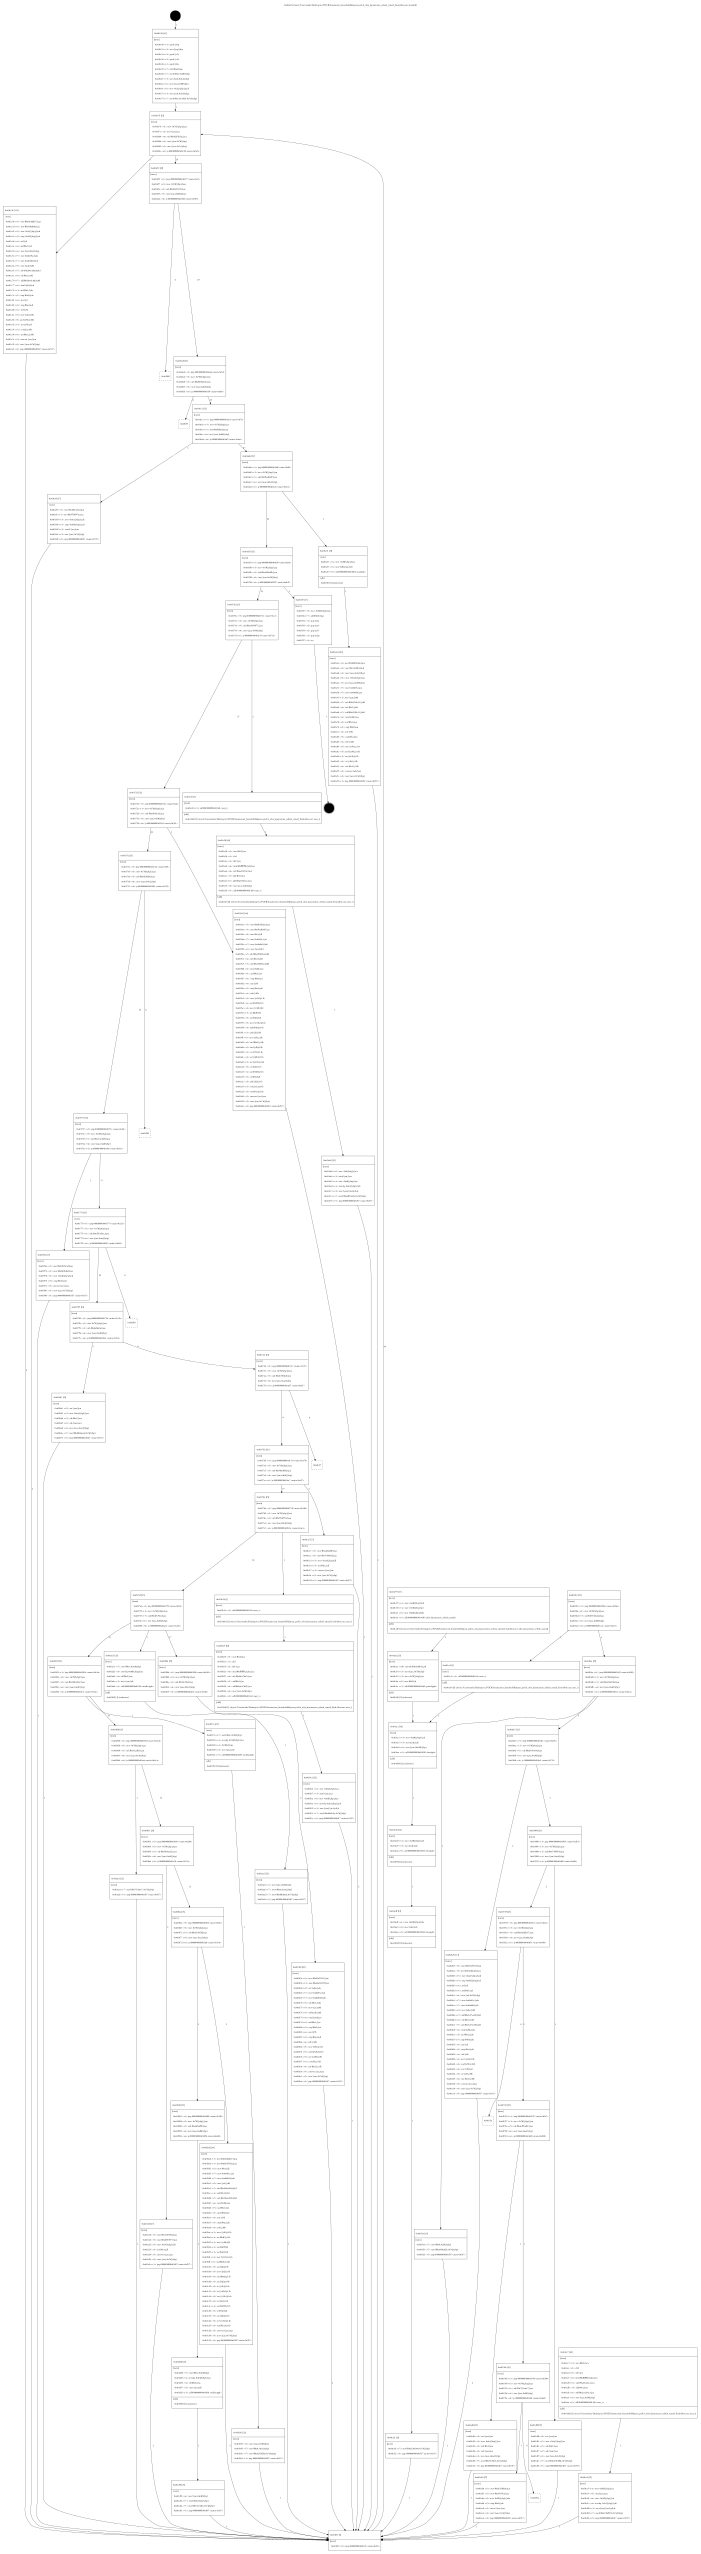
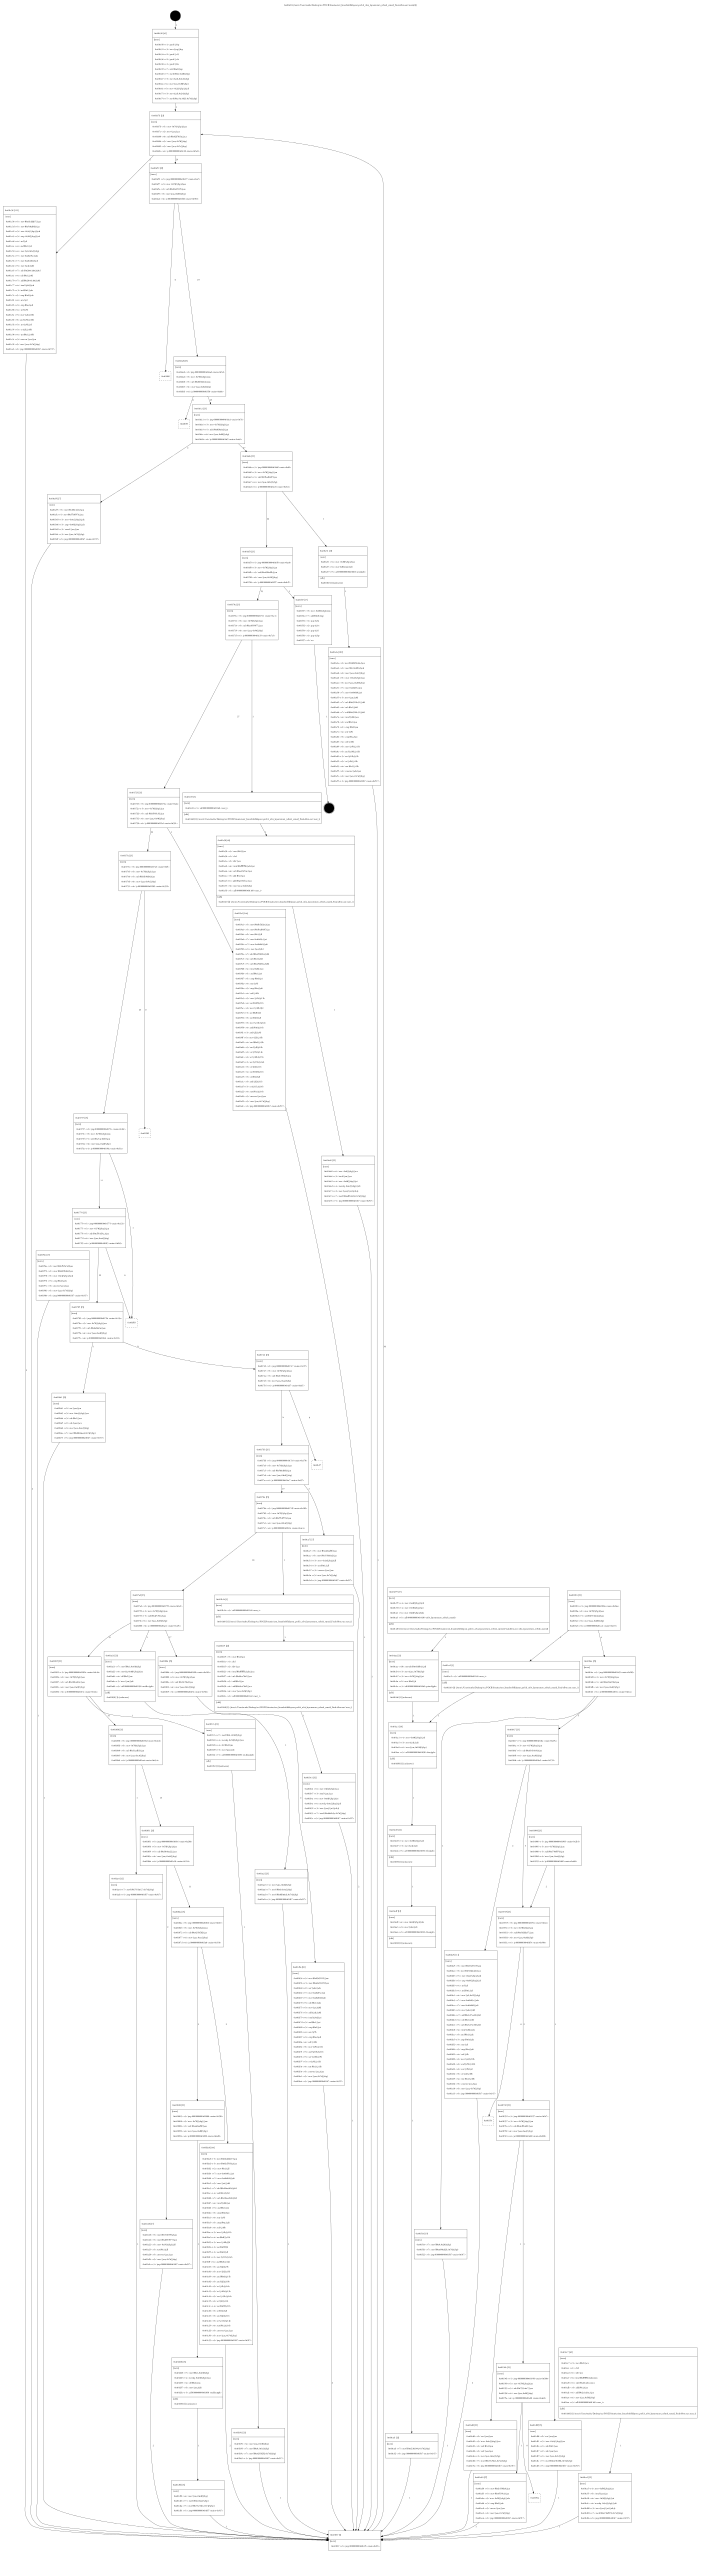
(73, 1200) -> (131, 1233)
(543, 1795) -> (524, 1835)
